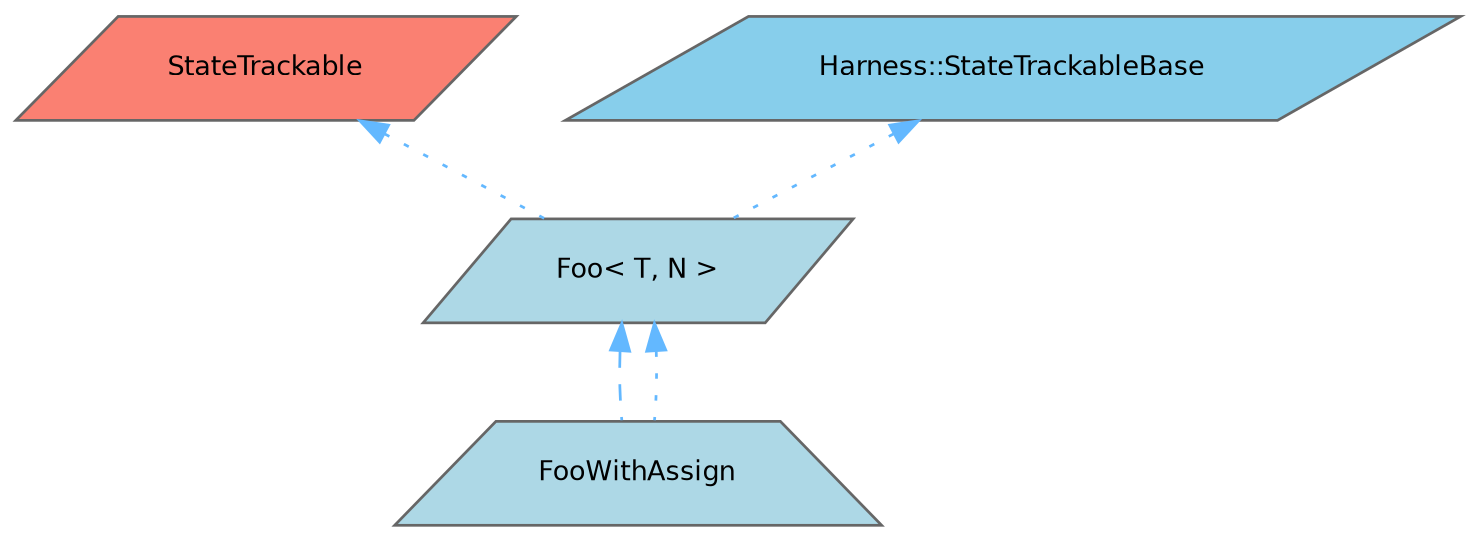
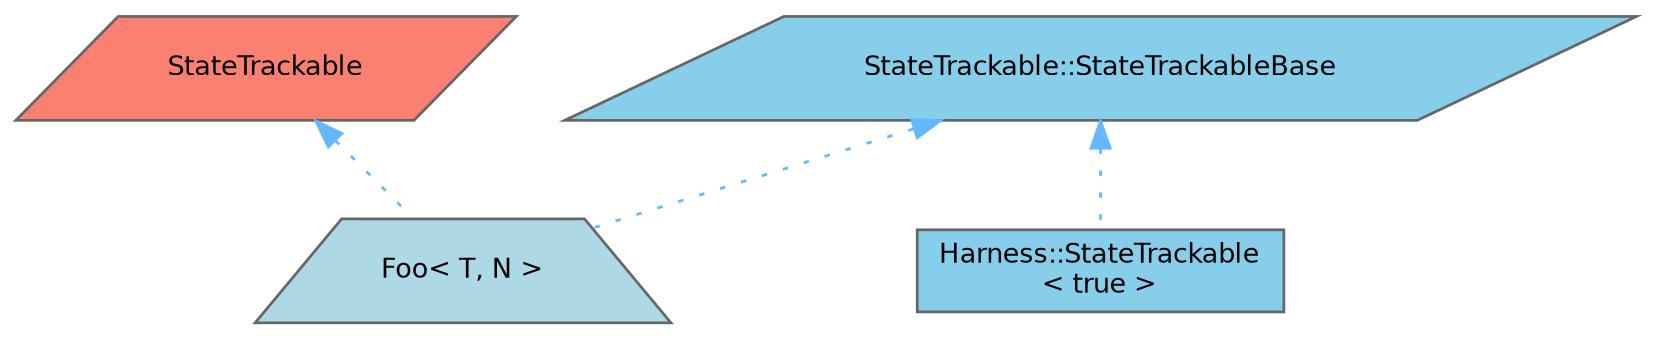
(1013, 68) -> (1101, 68)
(638, 271) -> (463, 271)
none -> (1101, 271)
(638, 473) -> none
